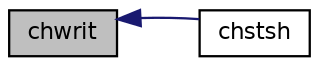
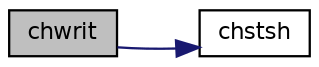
(170, 18) -> (147, 49)
